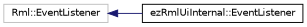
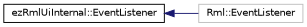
(130, 13) -> (186, 13)
